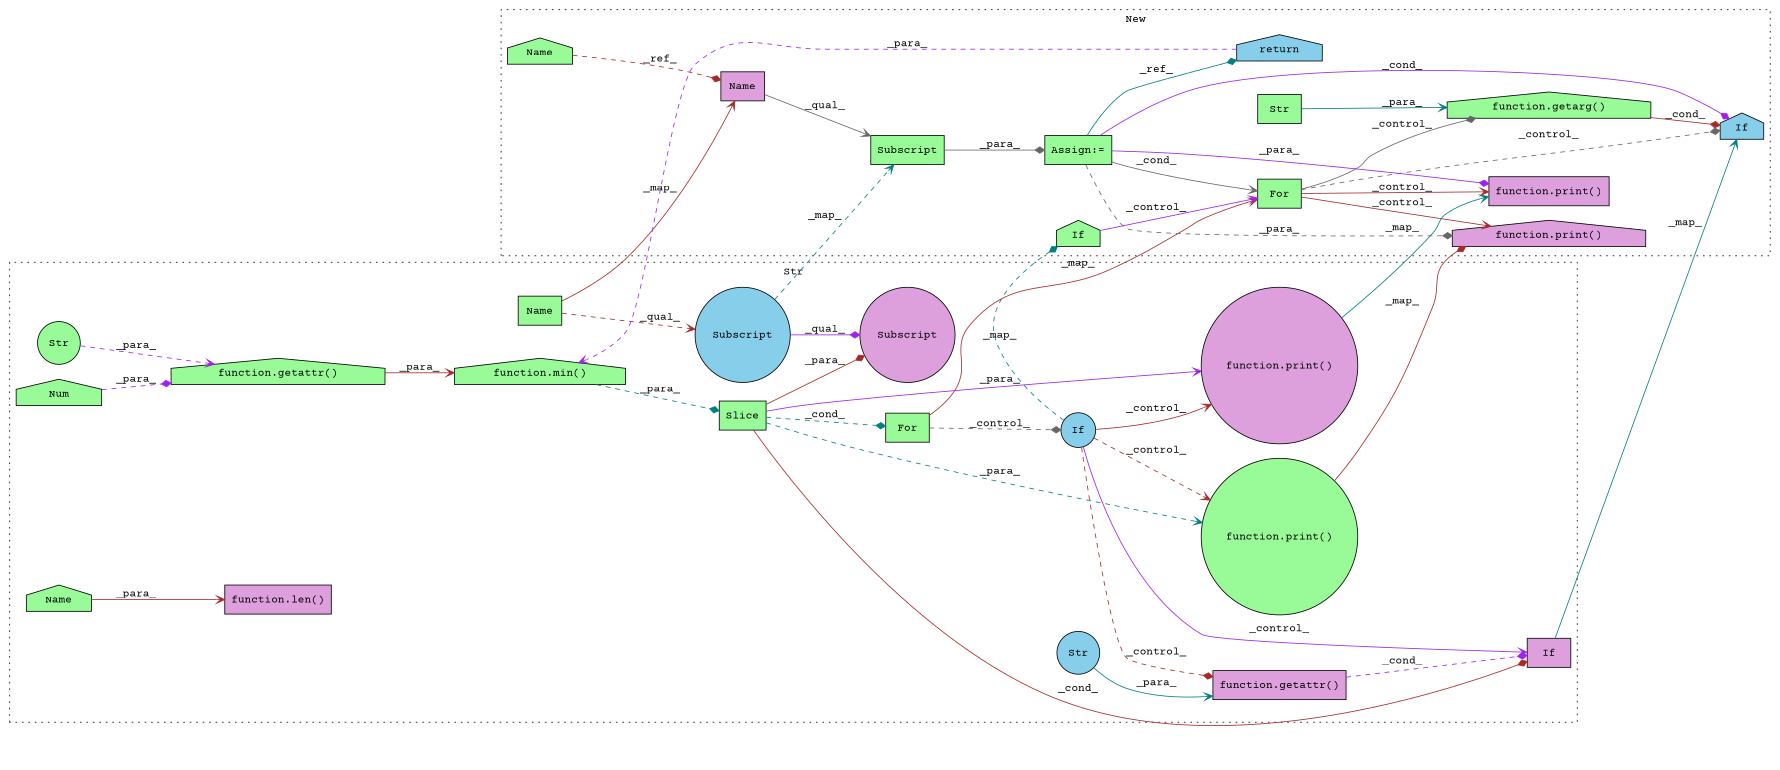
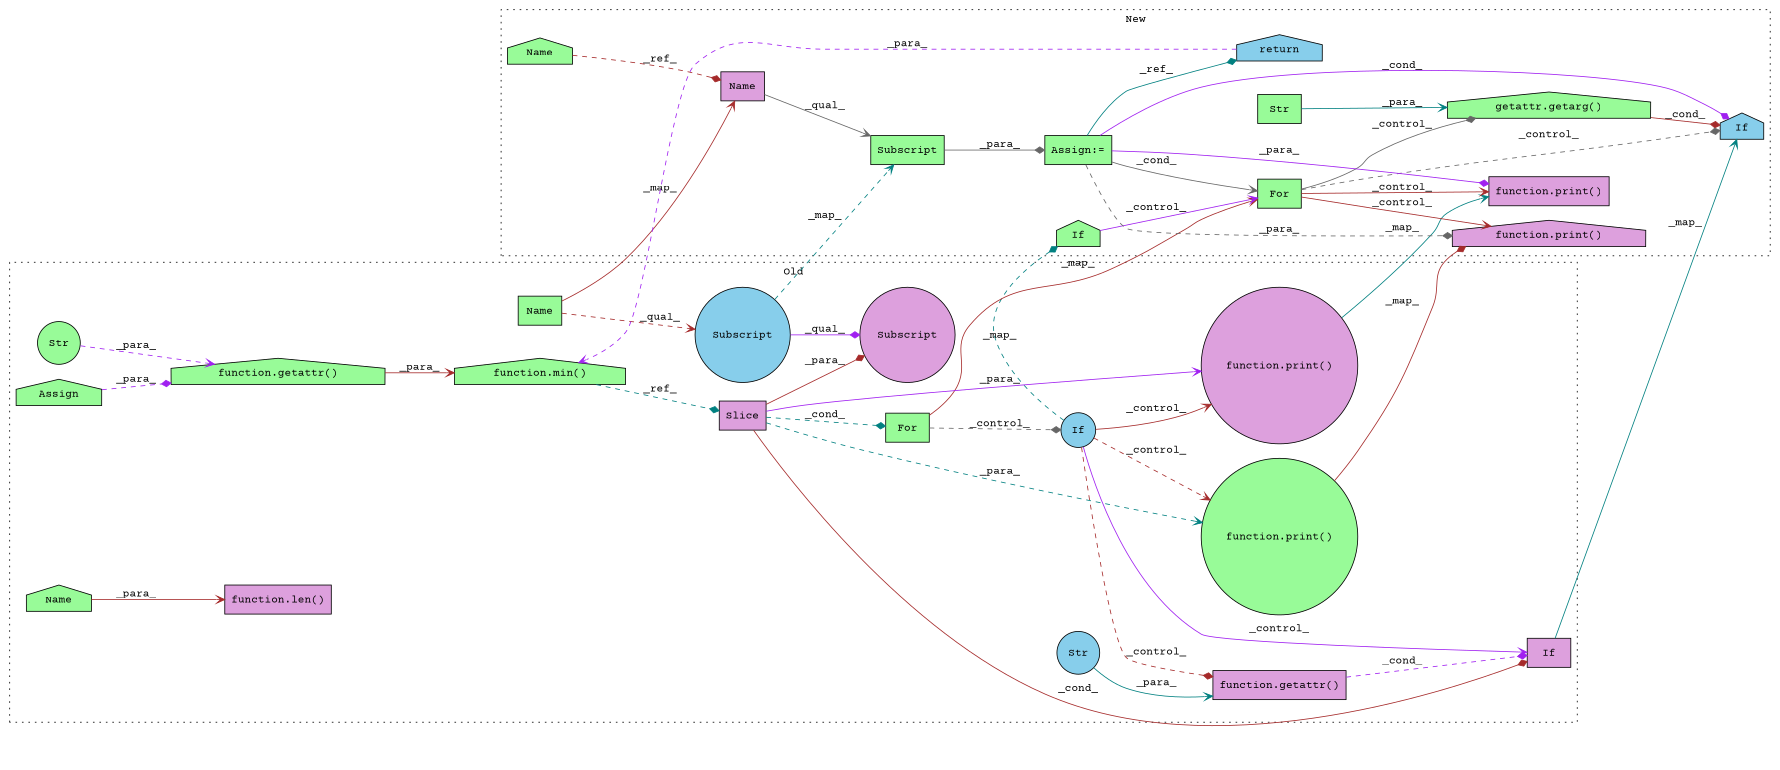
(1549, 107) -> (1549, 107)
(793, 272) -> (793, 272)
(660, 389) -> (660, 389)
(59, 394) -> (59, 394)
(743, 416) -> (743, 416)
